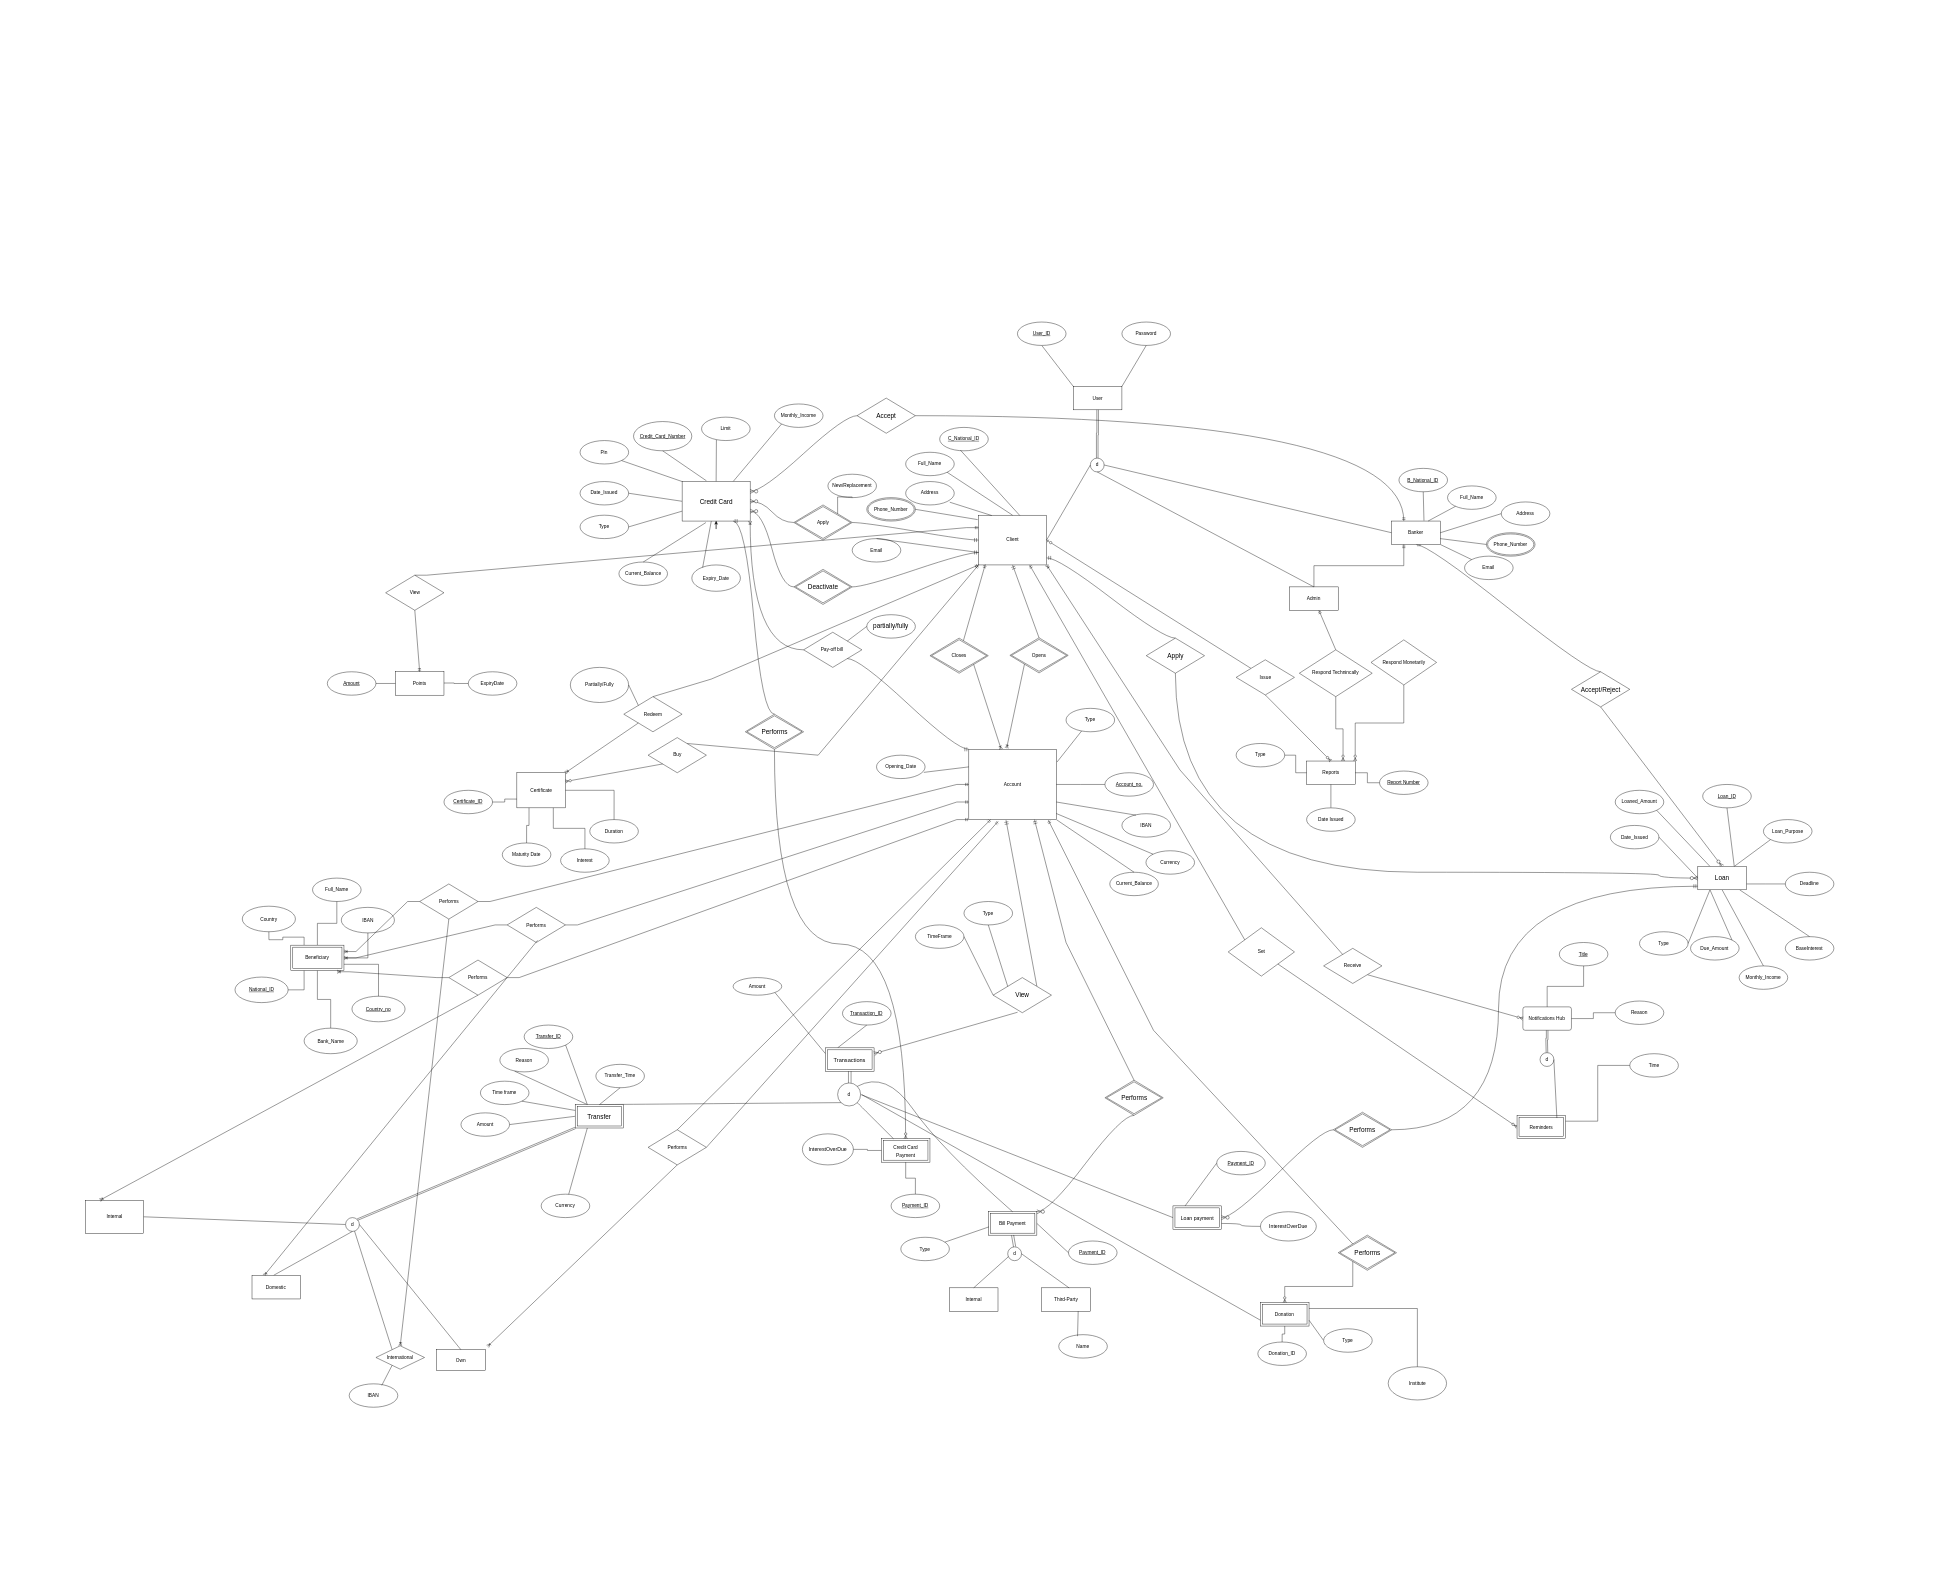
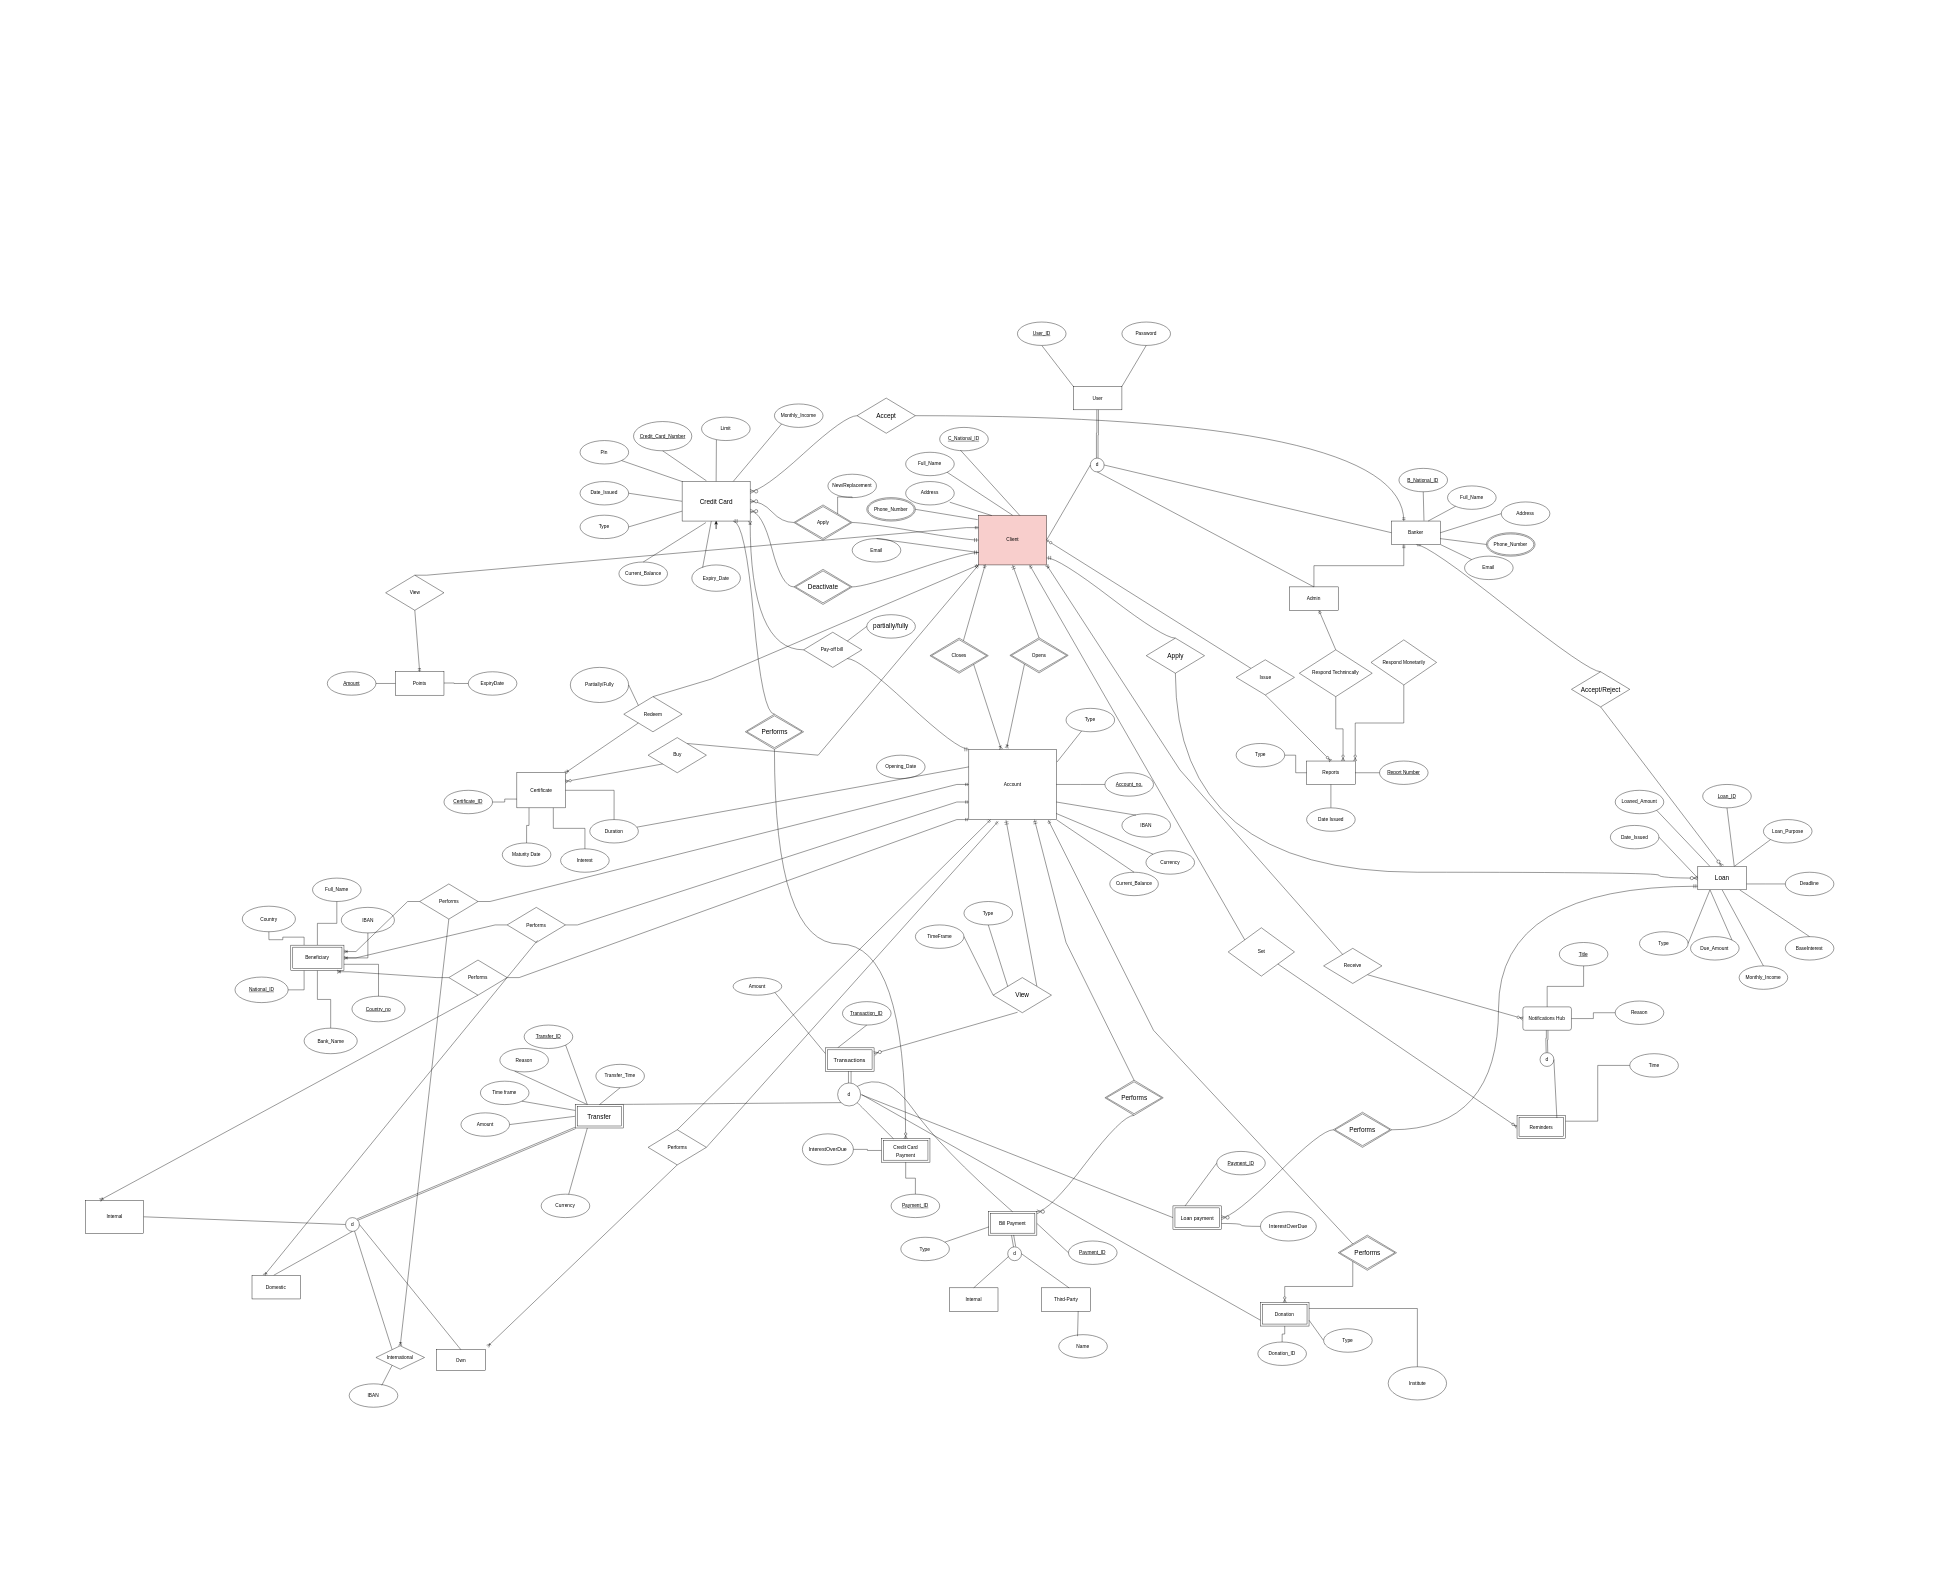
(1012, 540) -> (1012, 540)
(943, 770) -> (797, 798)
(1404, 783) -> (1404, 773)
